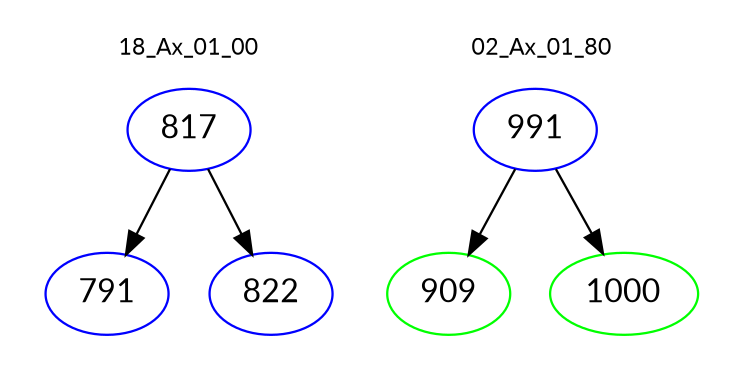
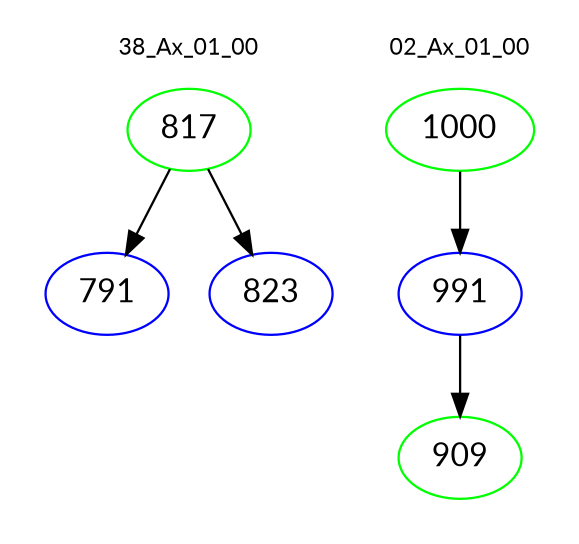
(189, 49) -> (189, 49)
(542, 49) -> (460, 49)
(189, 130) -> (189, 130)
(574, 201) -> (460, 201)
(271, 294) -> (271, 294)
